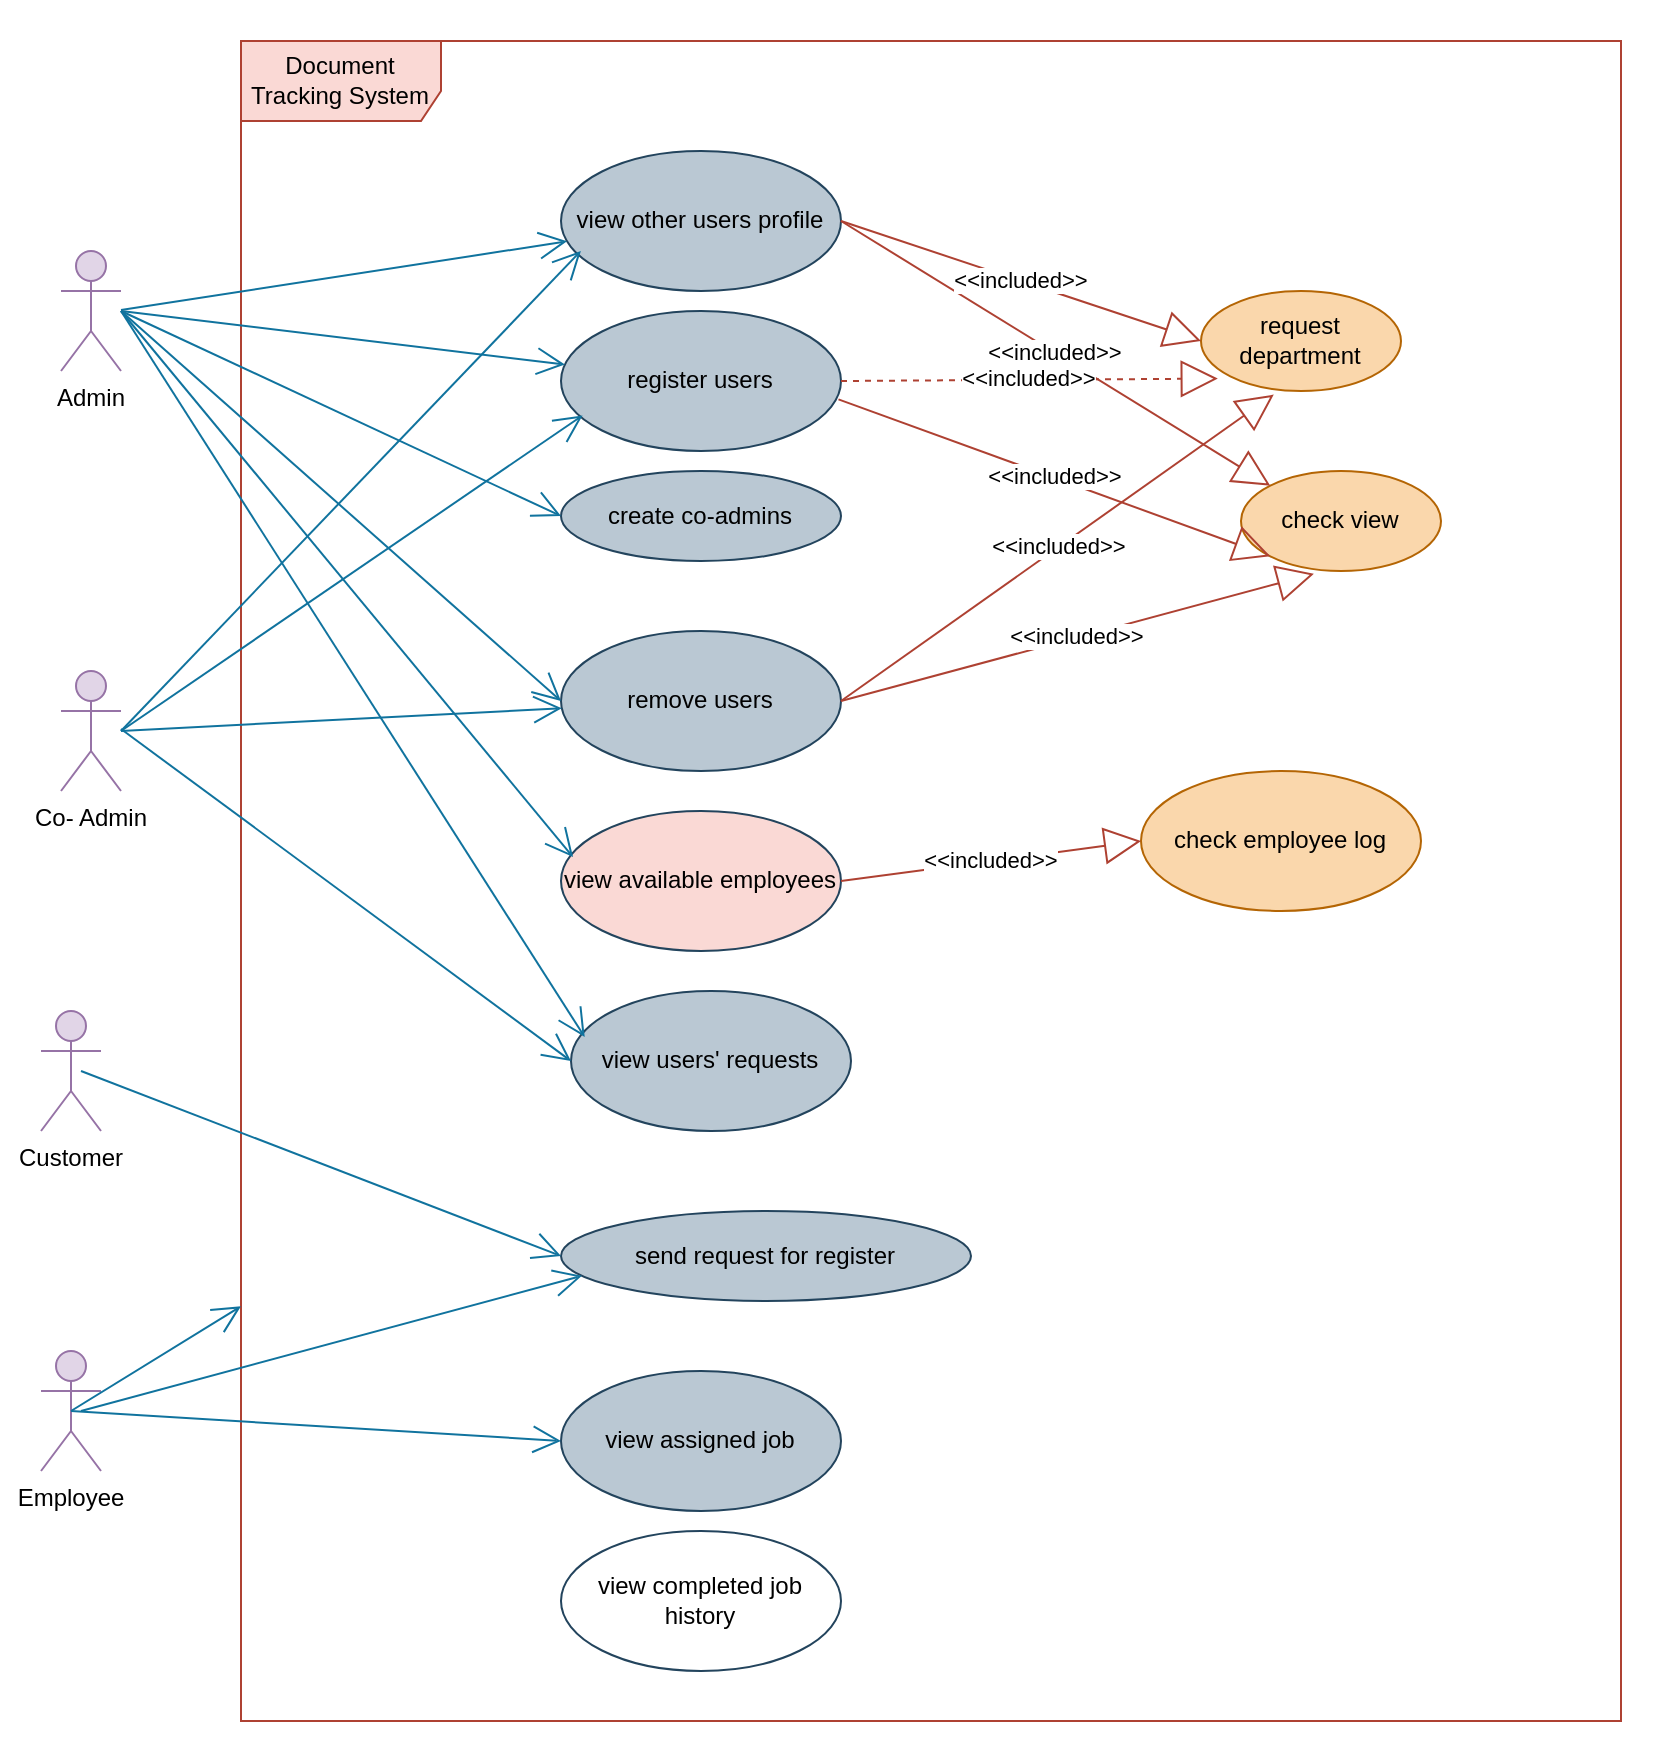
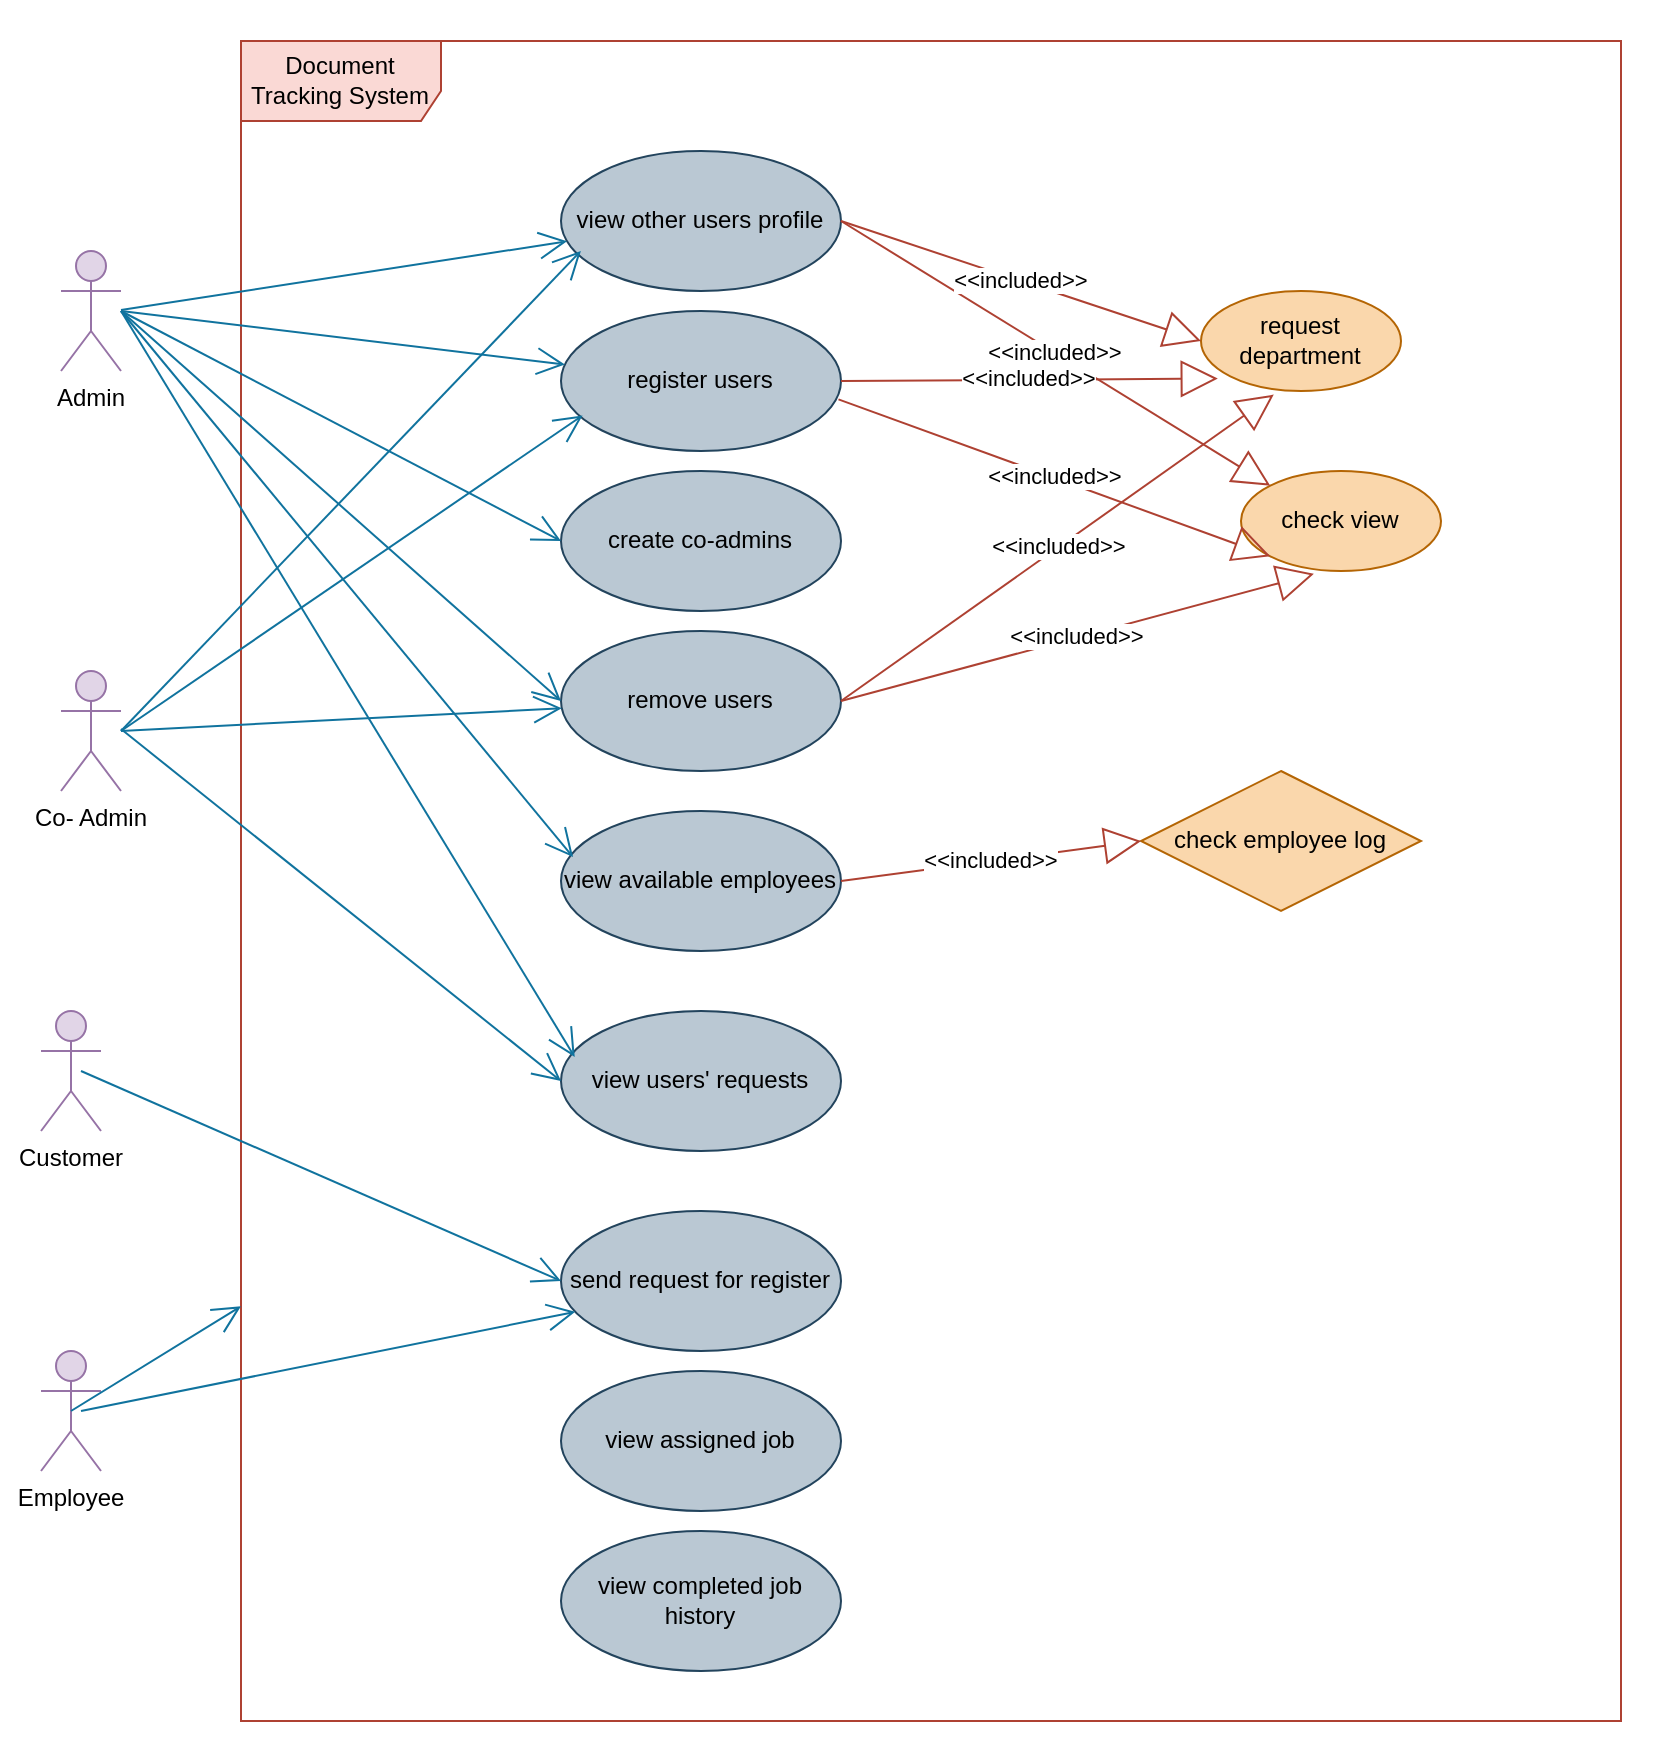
(902, 381) -> (902, 381)
(701, 516) -> (701, 541)
(1281, 841) -> (1281, 841)
(701, 881) -> (701, 881)
(711, 1061) -> (701, 1081)
(766, 1256) -> (701, 1281)
(324, 1426) -> none
(701, 1601) -> (701, 1601)
